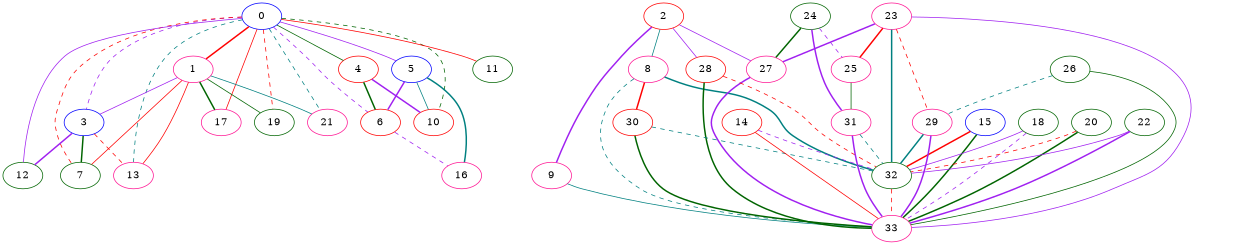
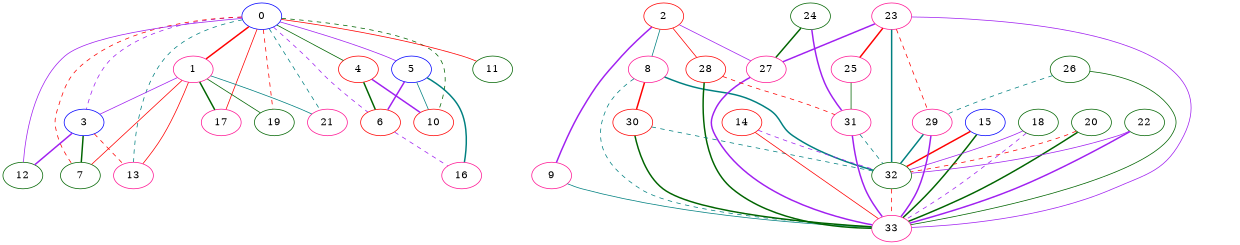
(685, 43) -> (685, 43)
(834, 46) -> none
(803, 116) -> (779, 95)
